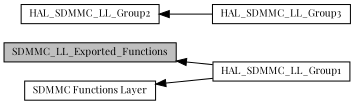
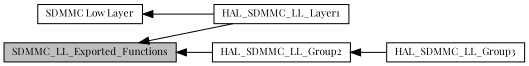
none -> (199, 52)
(281, 71) -> (281, 14)
(90, 91) -> (90, 14)
